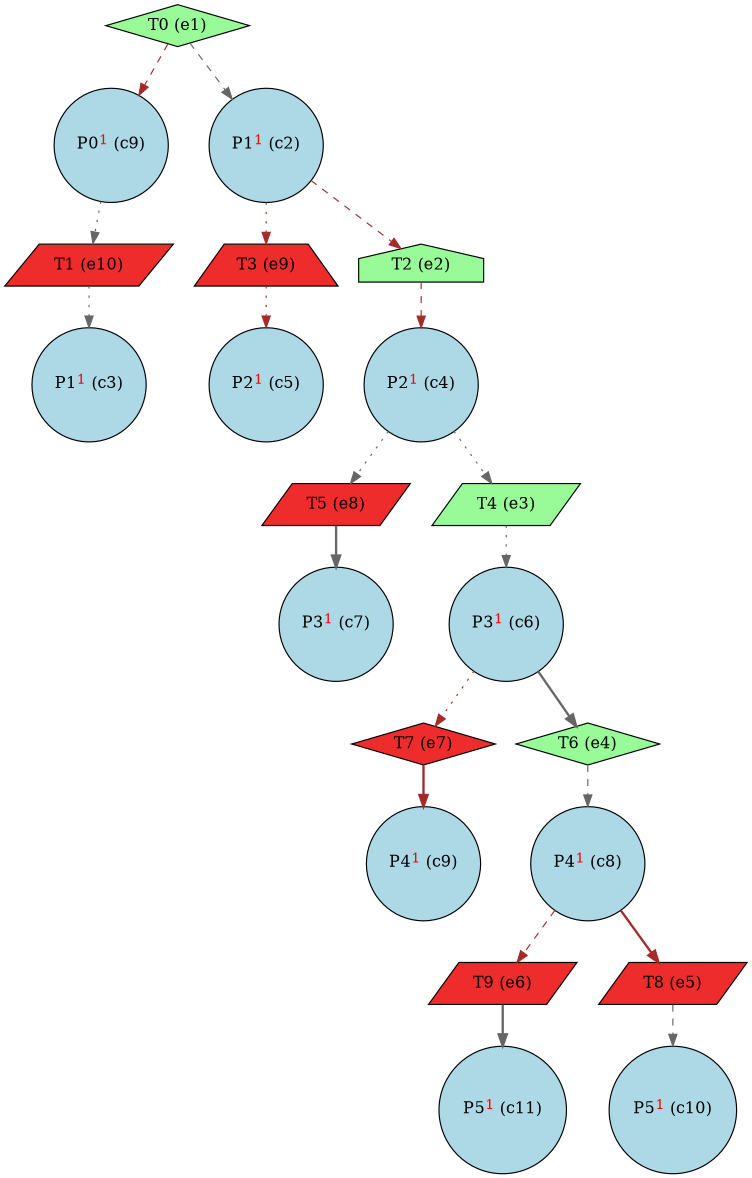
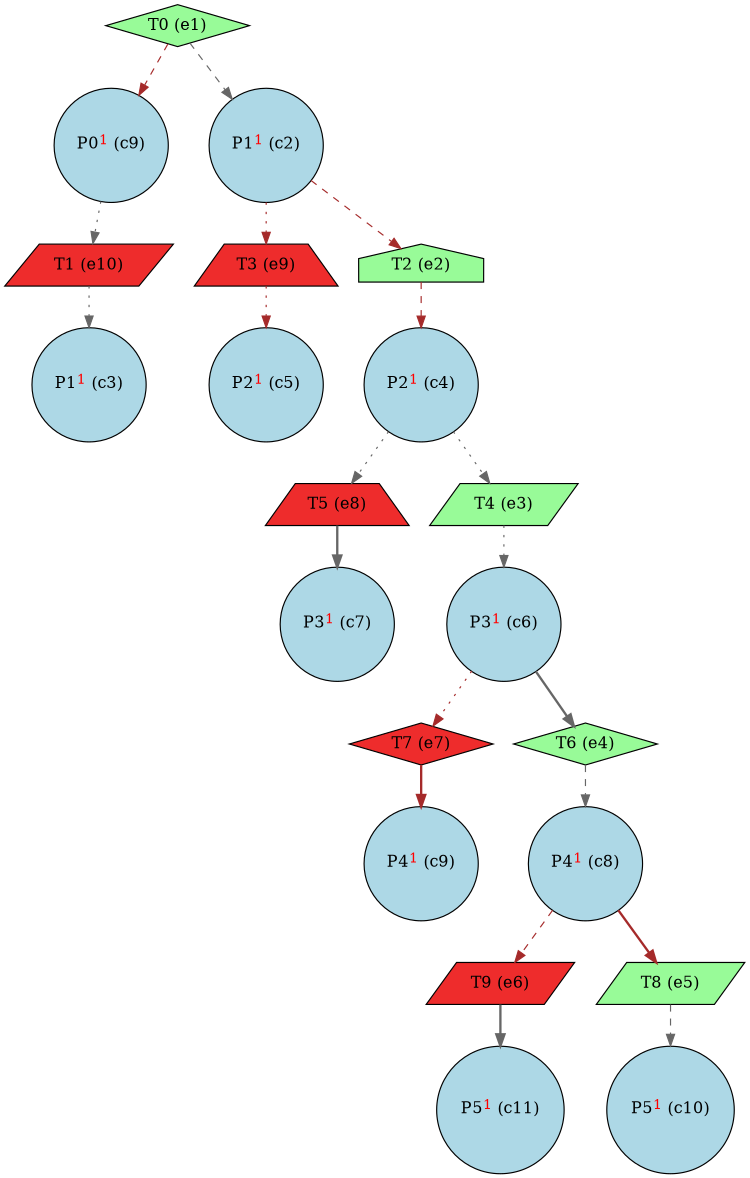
(336, 505) -> (337, 505)
(673, 984) -> (671, 984)
